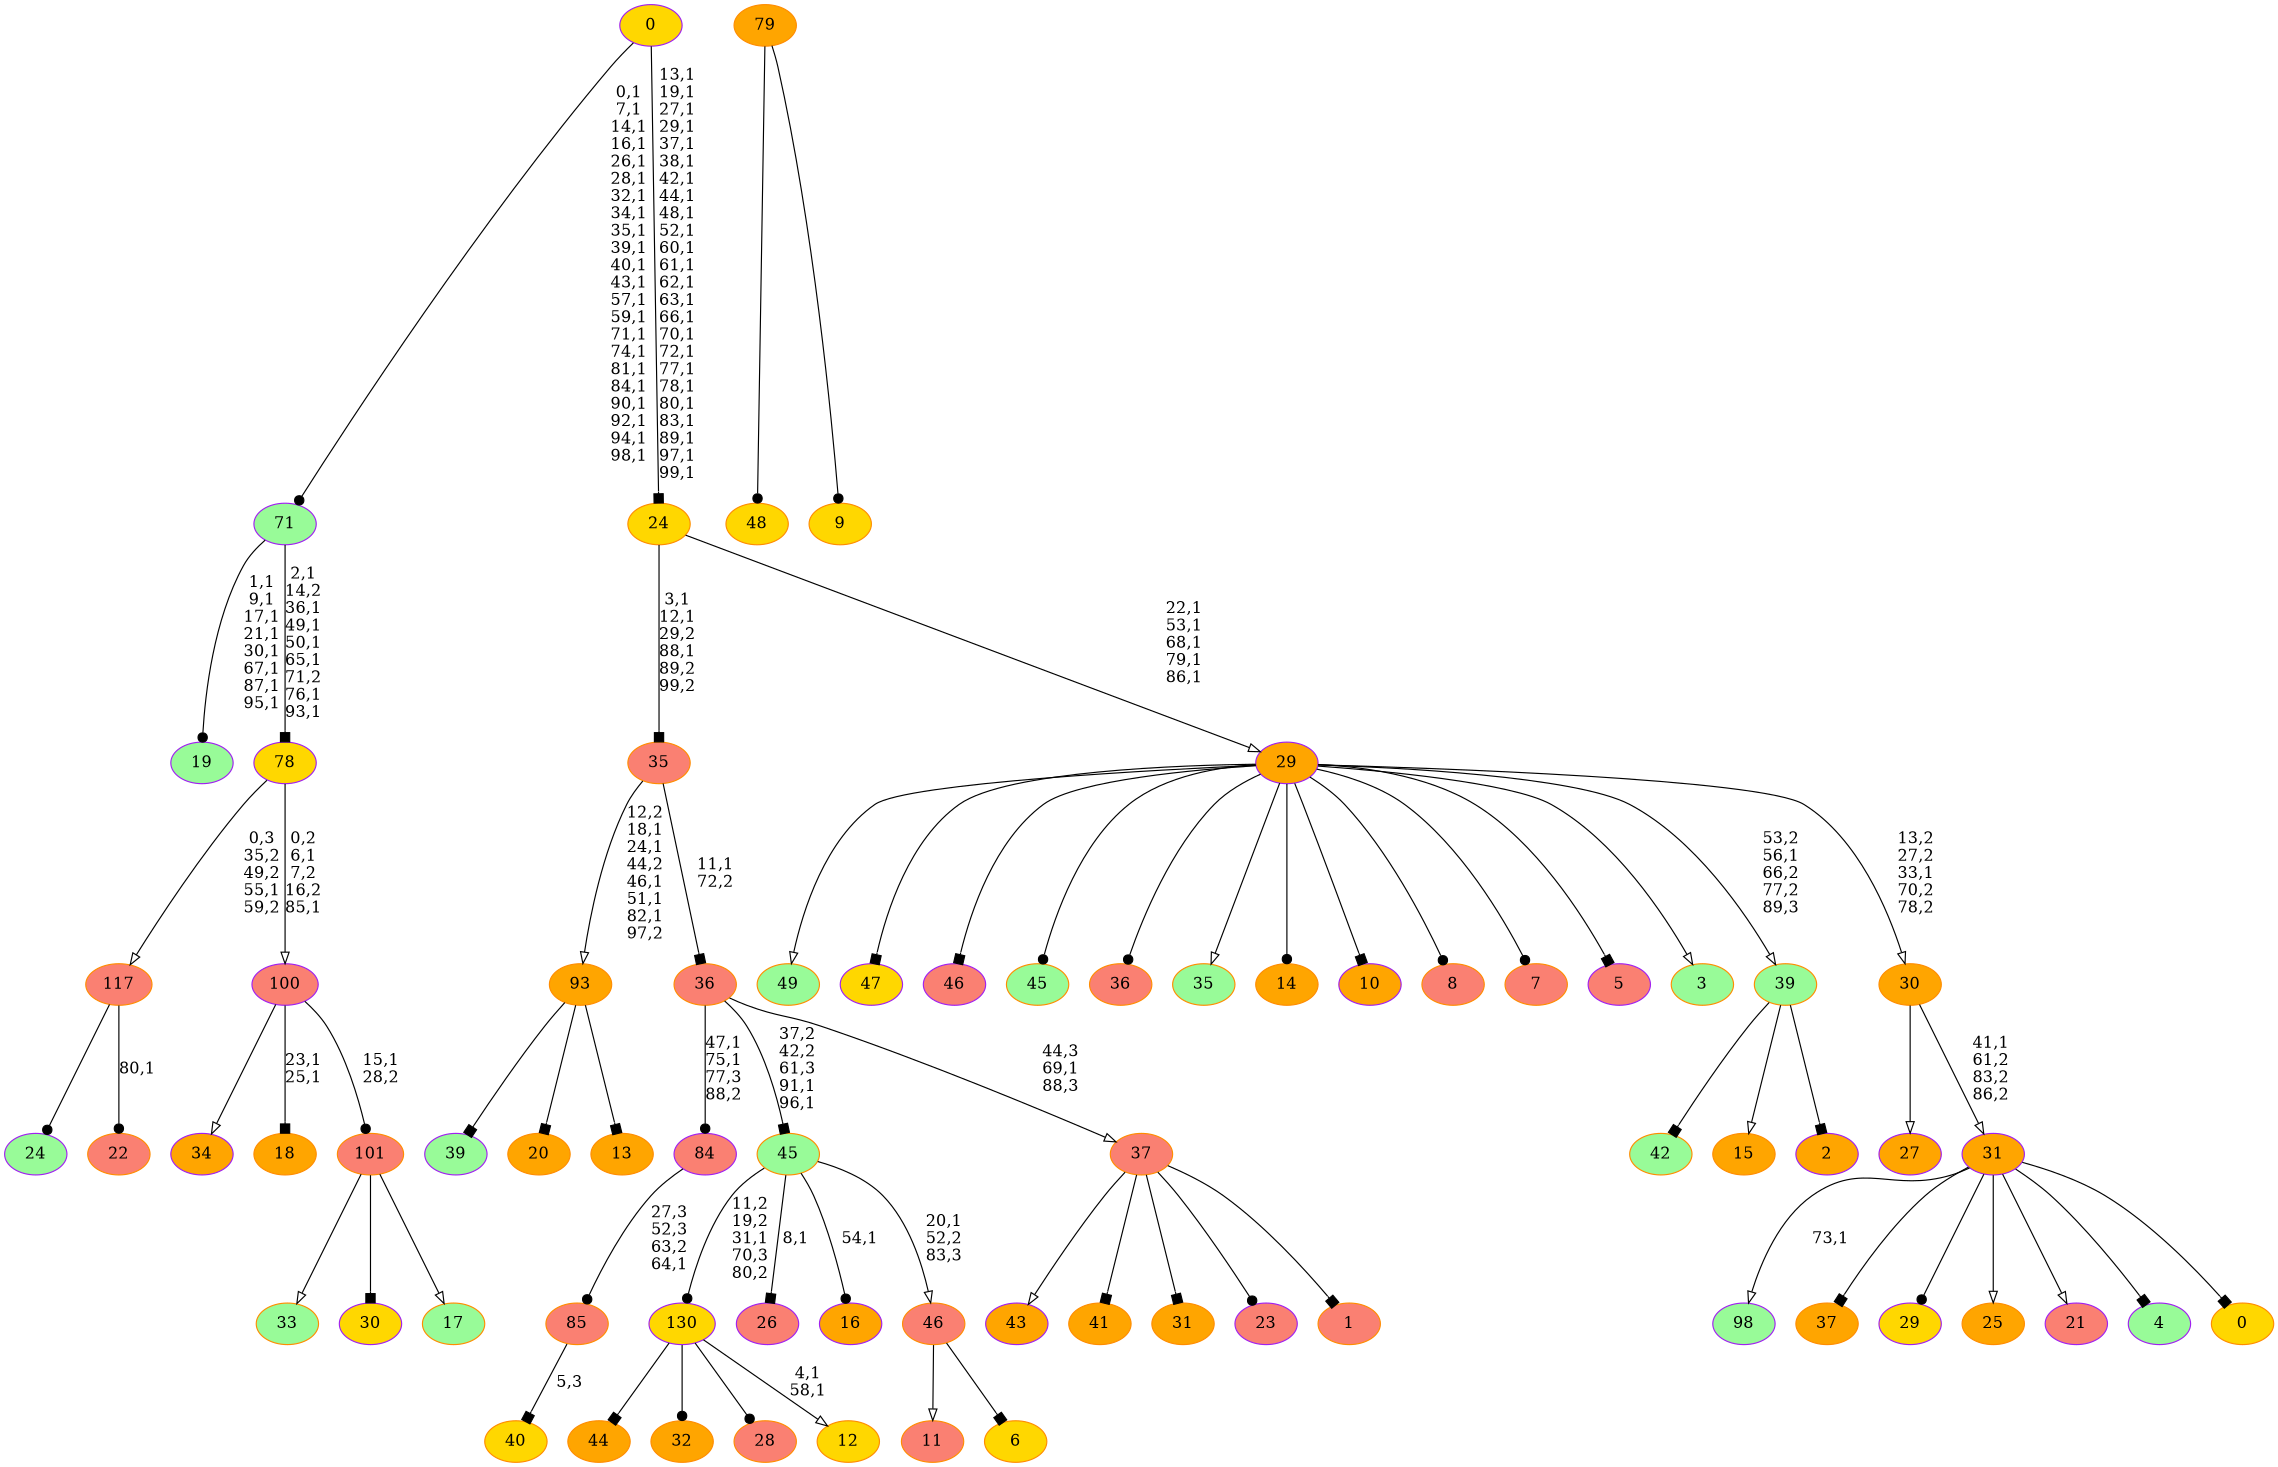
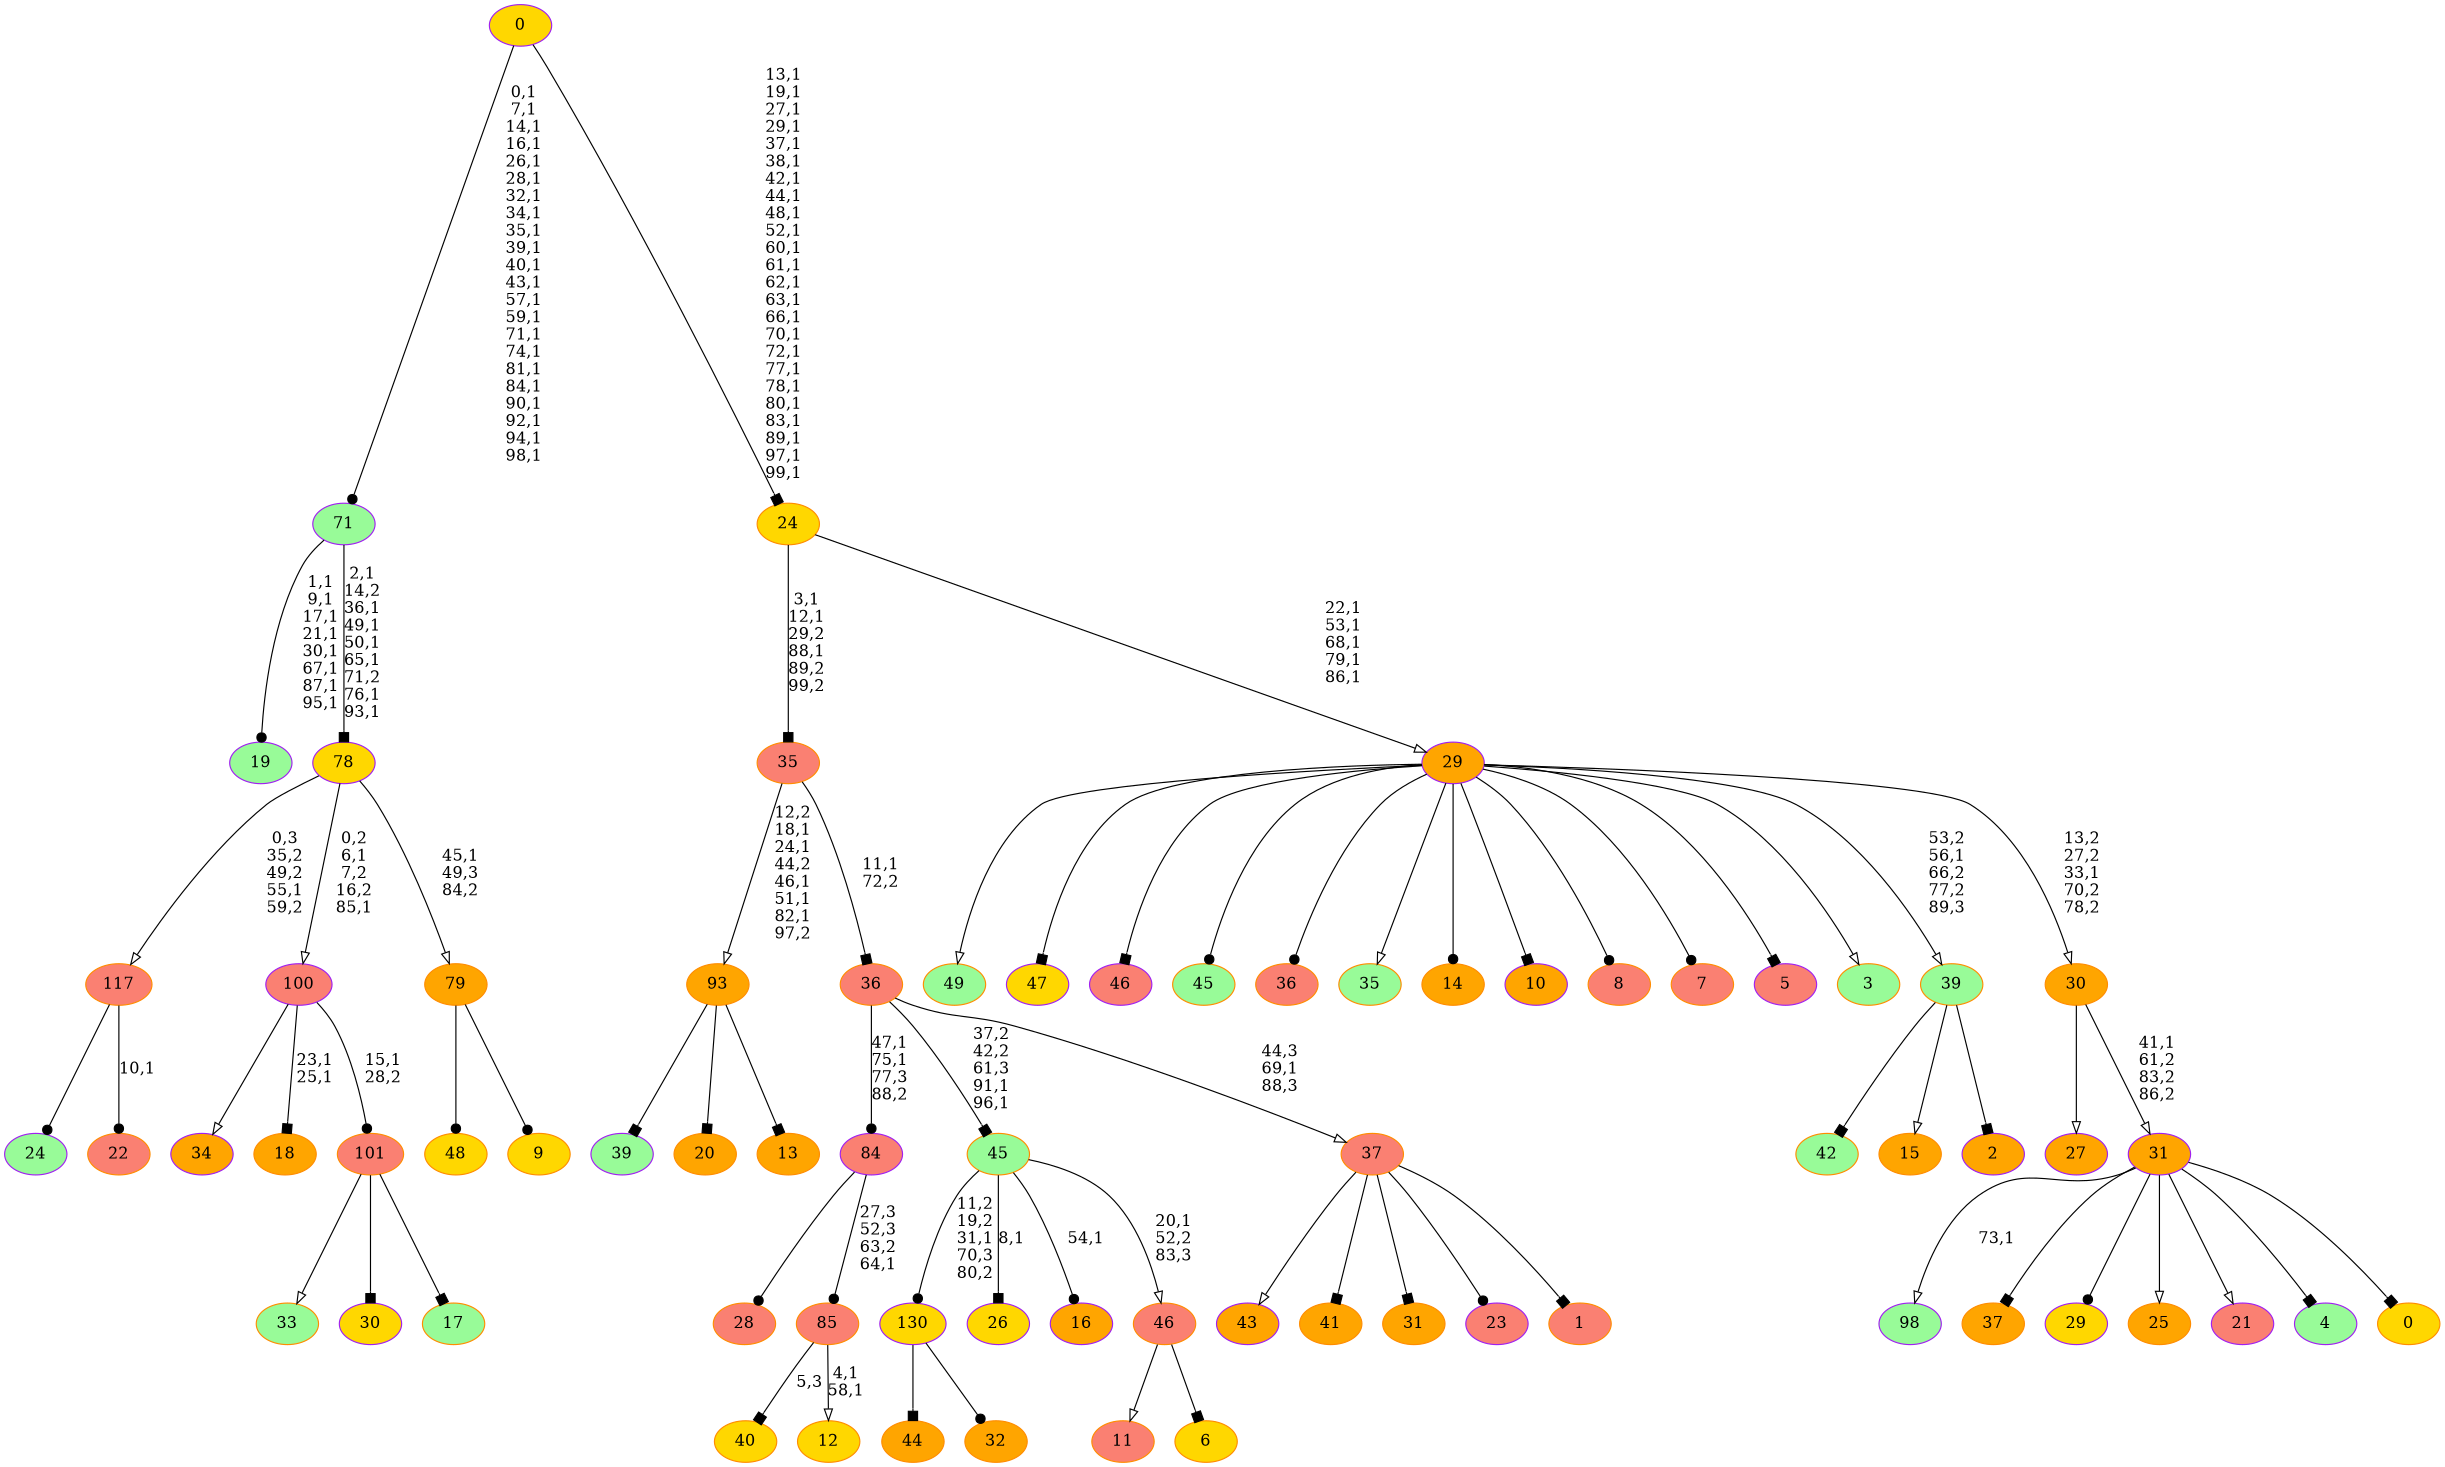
none -> (409, 864)
(137, 1069) -> (137, 1069)
(409, 1234) -> (409, 1234)
(768, 1324) -> (998, 1324)
(721, 1379) -> (805, 1232)
(761, 1380) -> (828, 1377)
